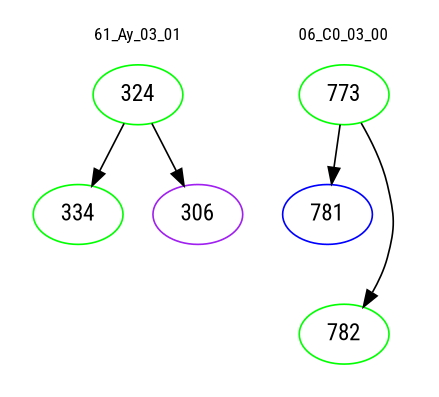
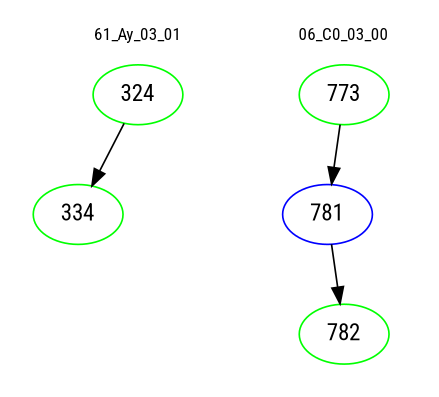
(392, 207) -> (335, 266)
(198, 214) -> none
